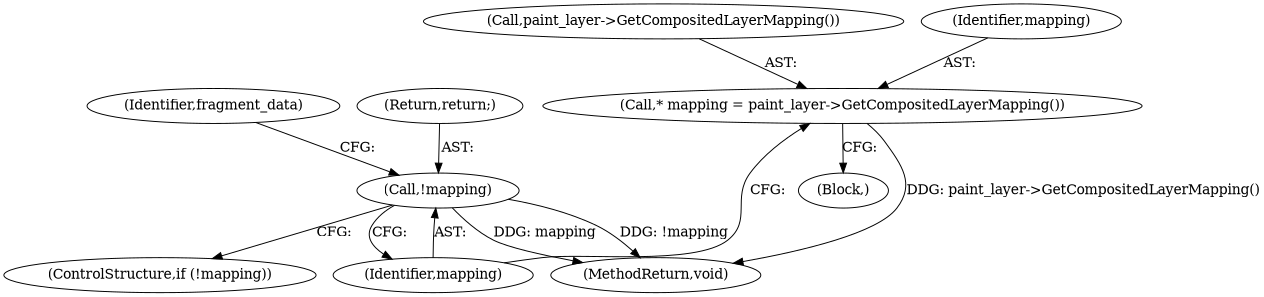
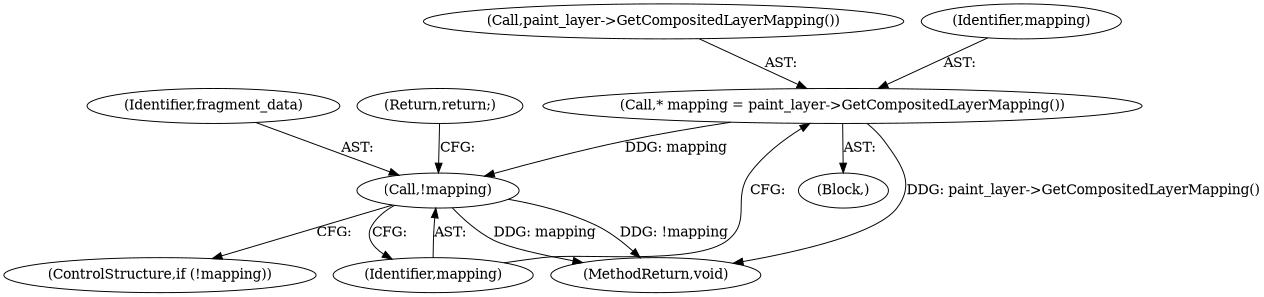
none -> (612, 144)
(360, 148) -> (360, 148)
(460, 148) -> (460, 148)
(862, 148) -> (862, 148)
